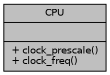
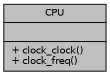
(55, 51) -> (48, 51)
